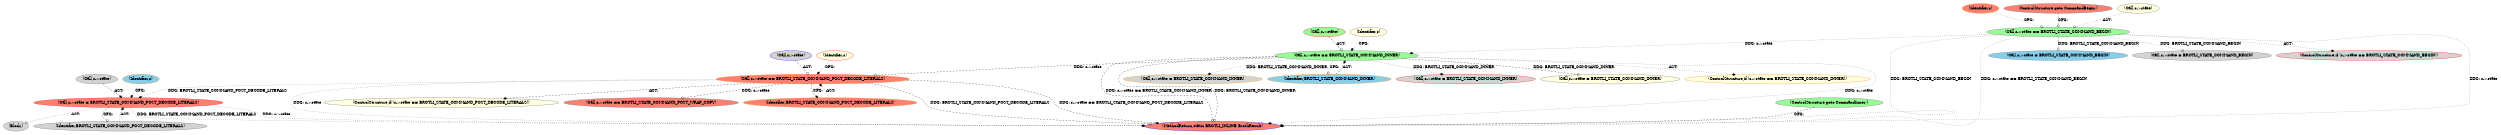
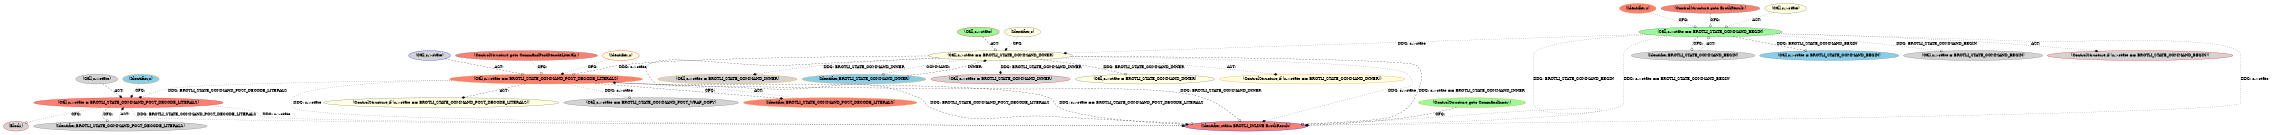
(2058, 8) -> (1710, 8)
none -> (527, 56)
(1347, 56) -> (1000, 56)
none -> (1693, 56)
(1335, 67) -> (939, 67)
(1348, 67) -> (976, 67)
(733, 91) -> (598, 91)
(651, 103) -> (651, 103)
(1829, 103) -> (1472, 103)
(76, 114) -> (77, 114)
(16, 126) -> (16, 126)
(1213, 126) -> (1246, 126)
